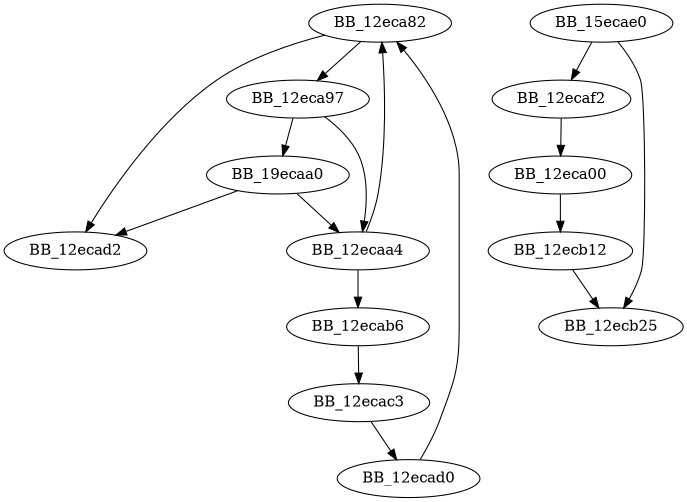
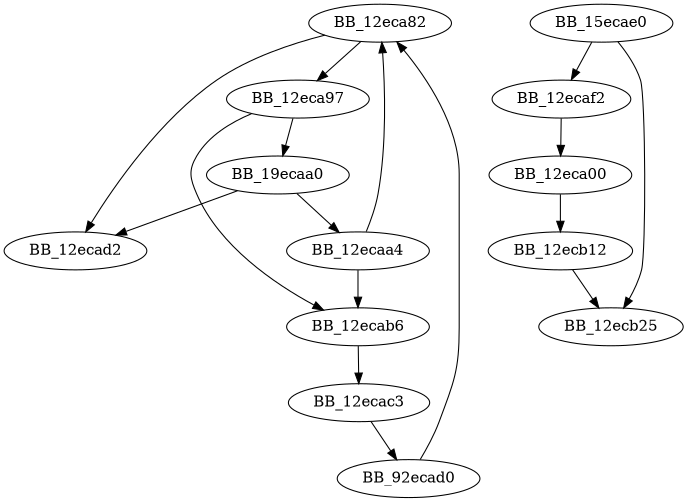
(361, 162) -> (210, 217)
(409, 479) -> (409, 479)
